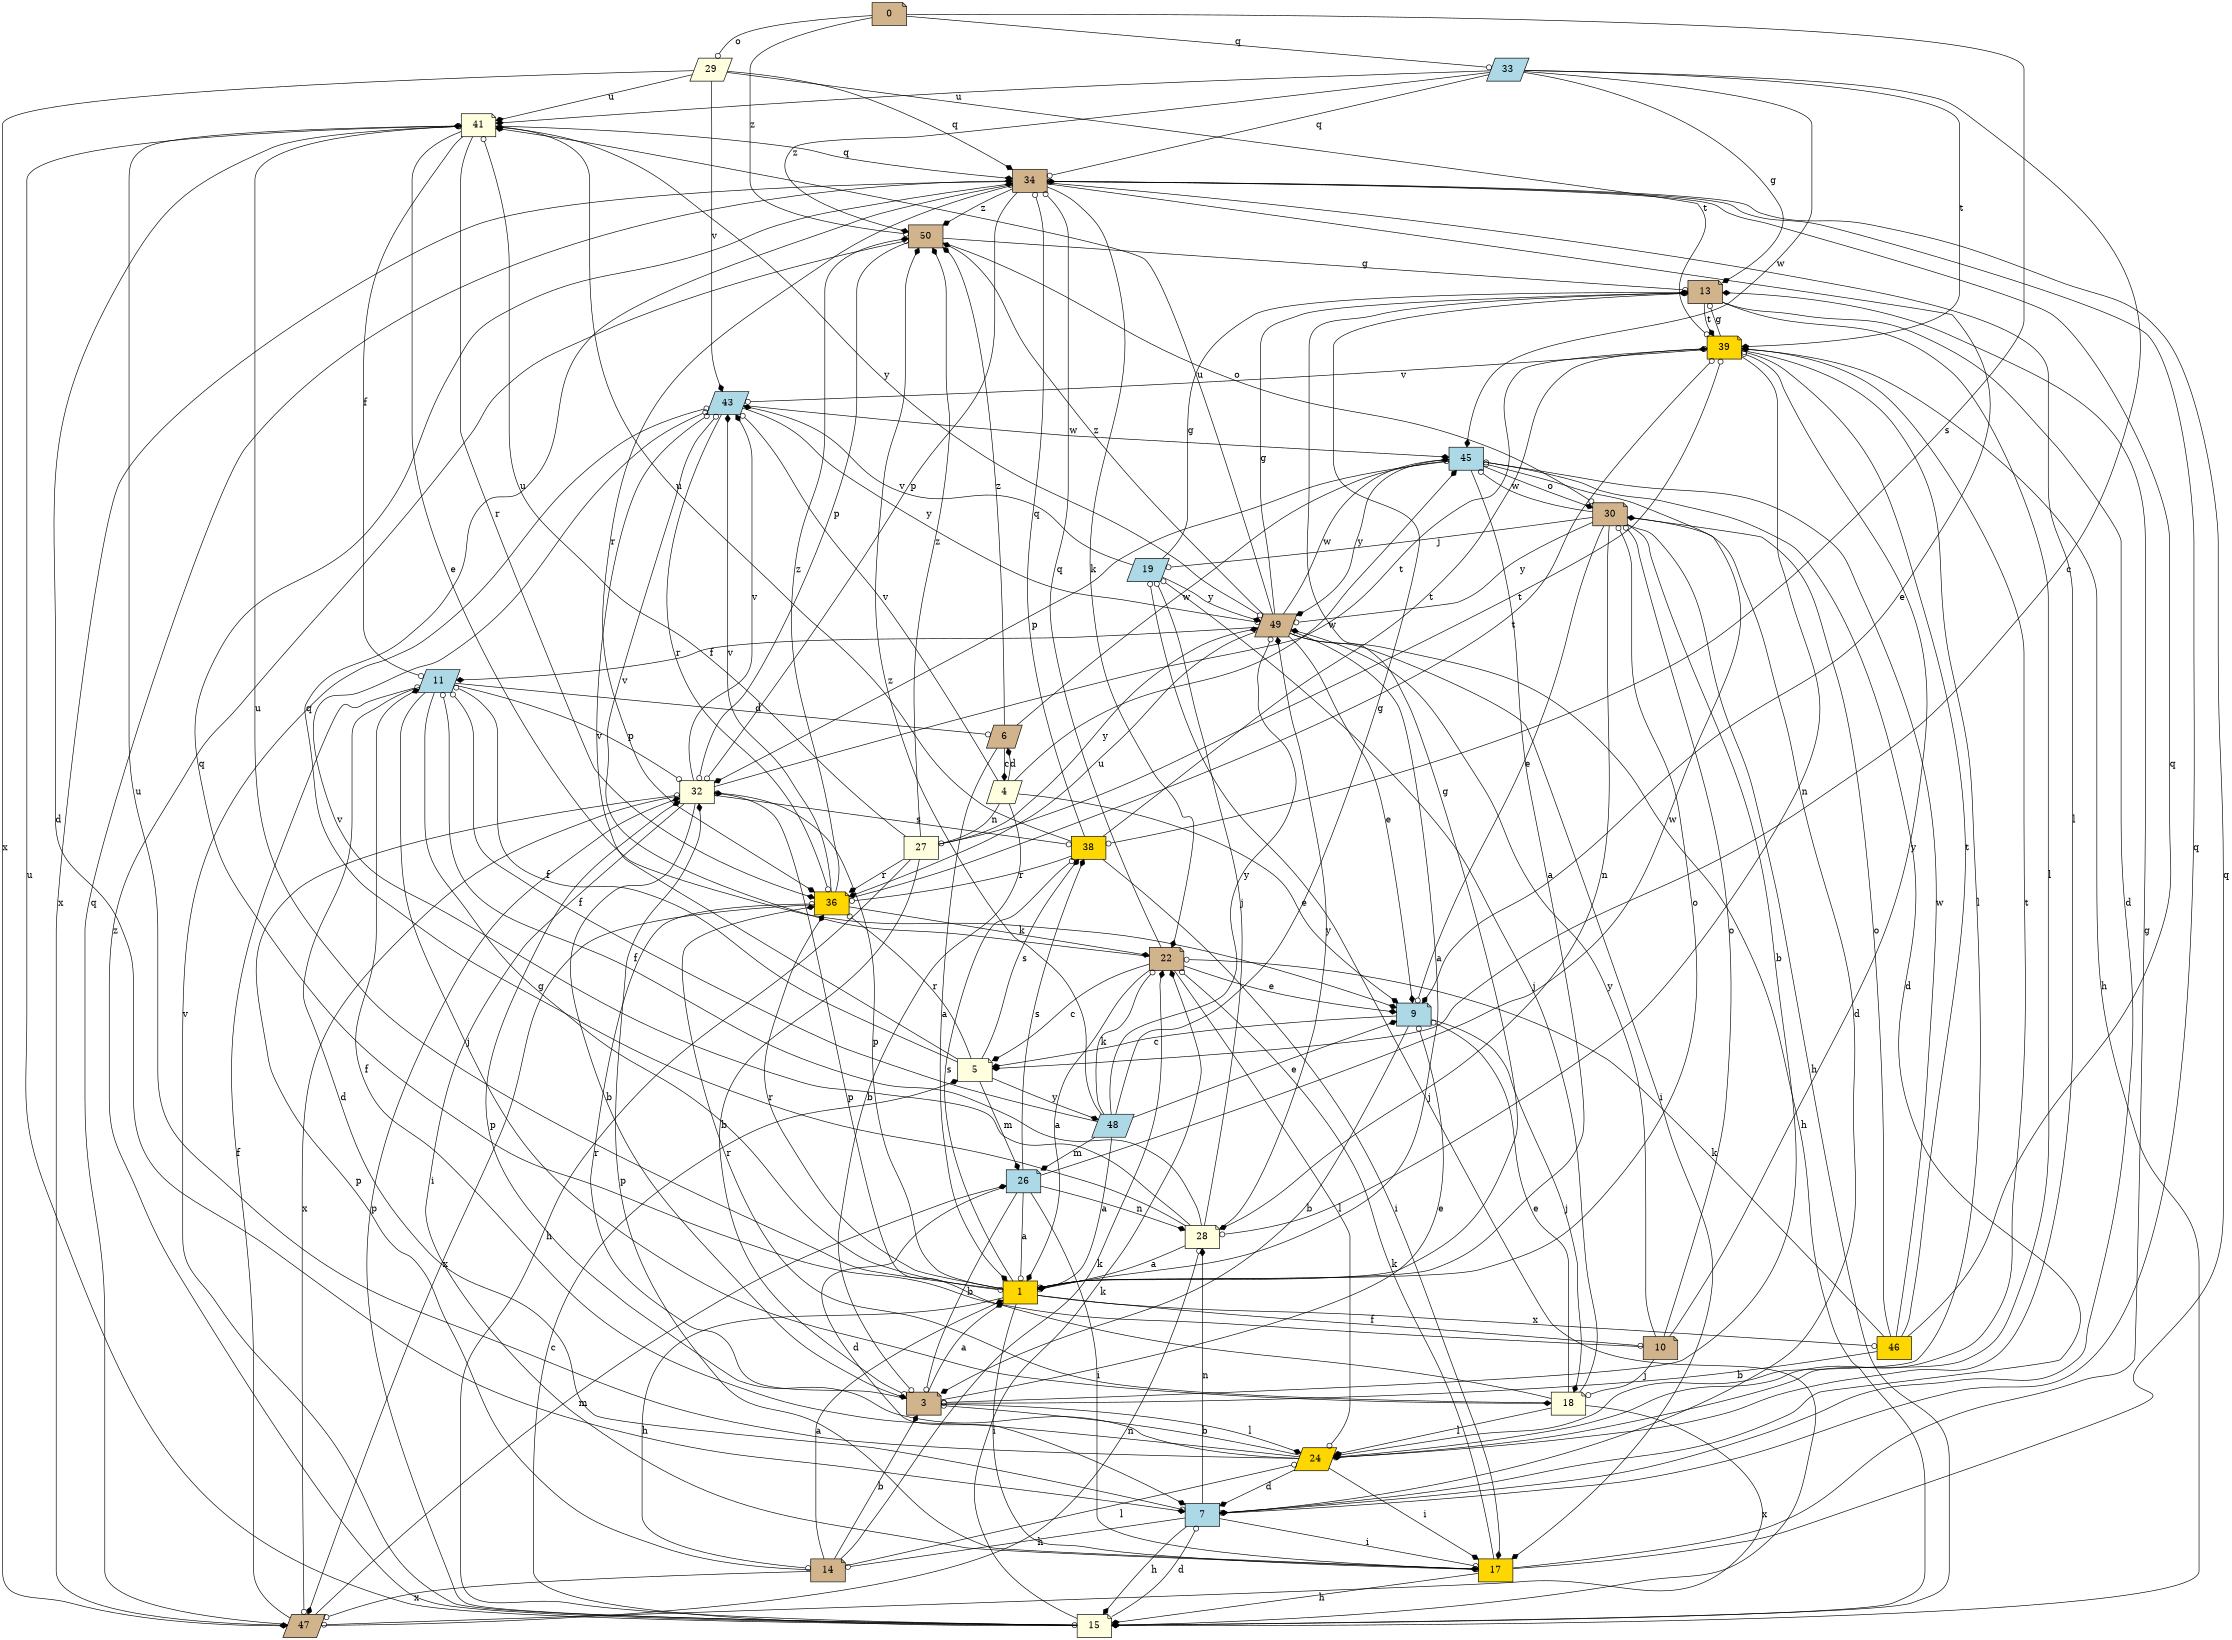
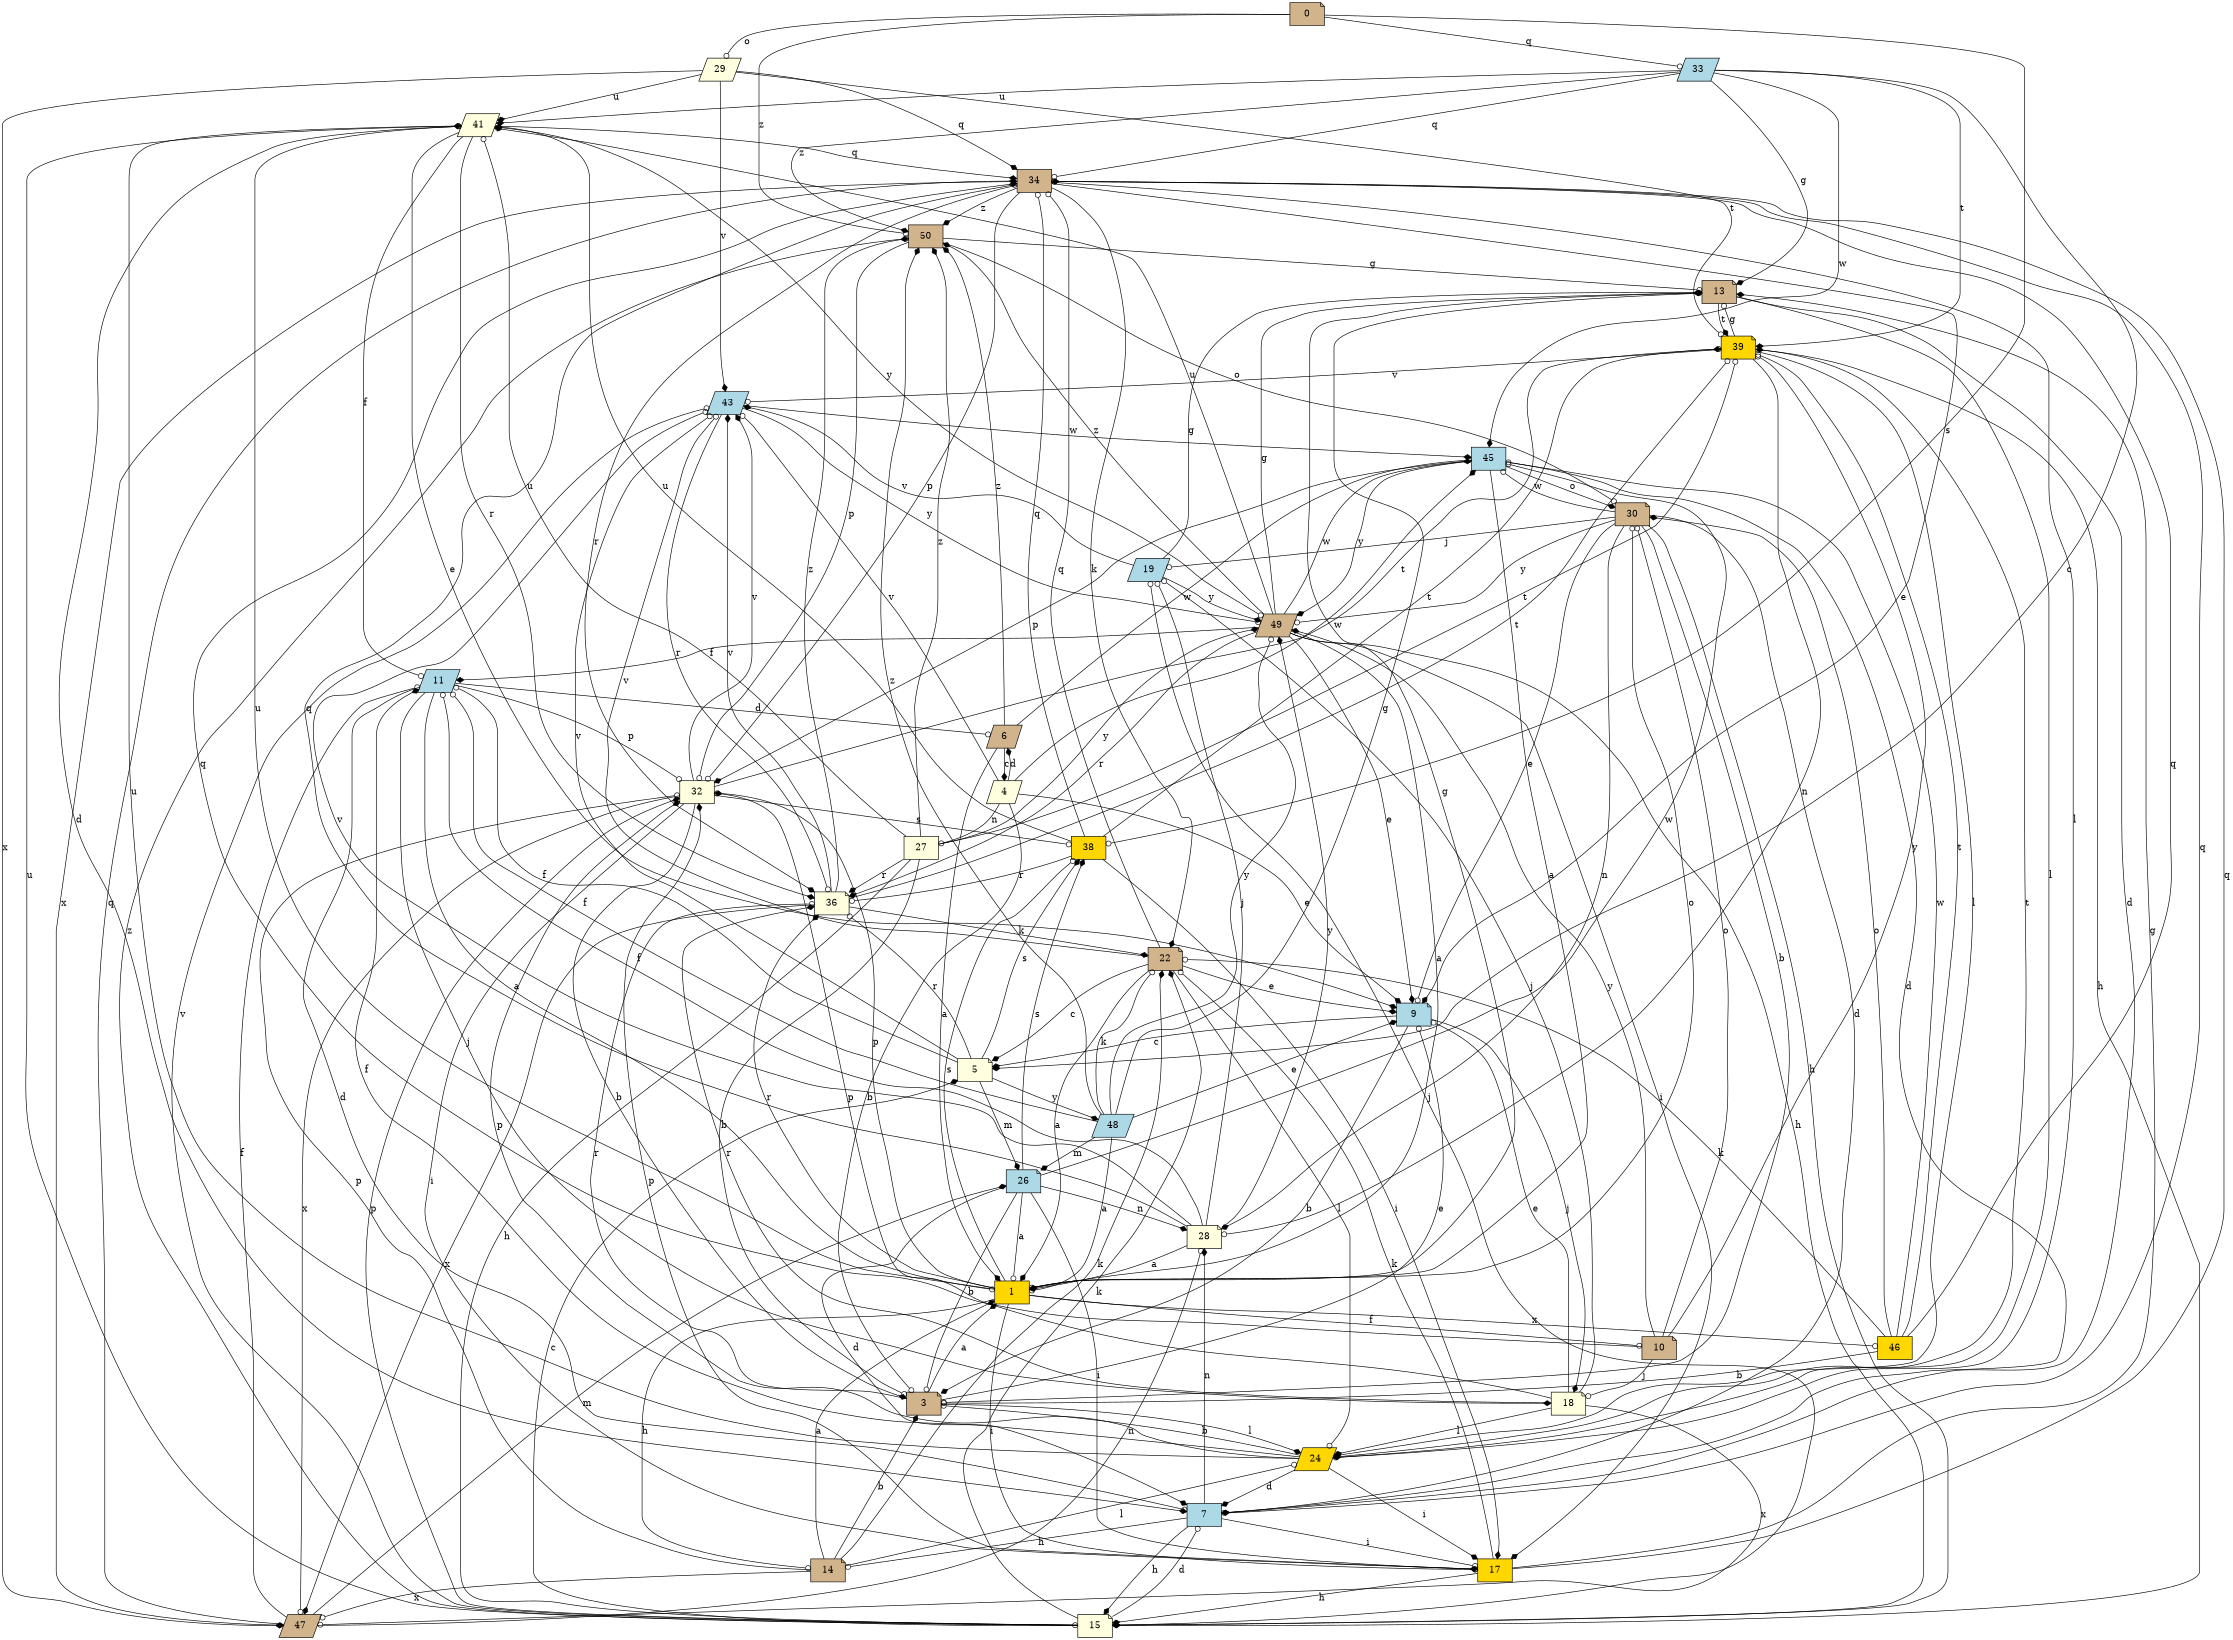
(479, 125) -> (479, 125)
(1101, 764) -> (1101, 764)
(832, 903) -> (832, 903)
(541, 987) -> (517, 987)
